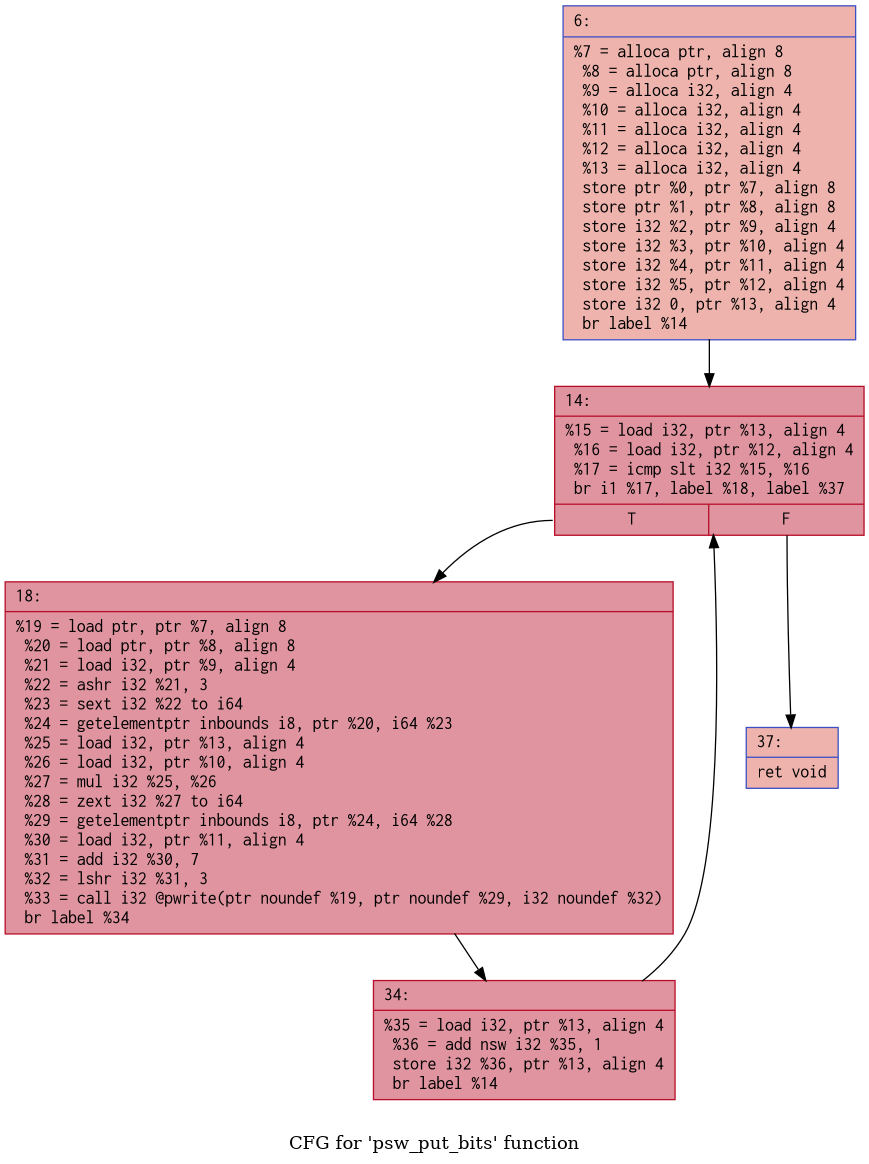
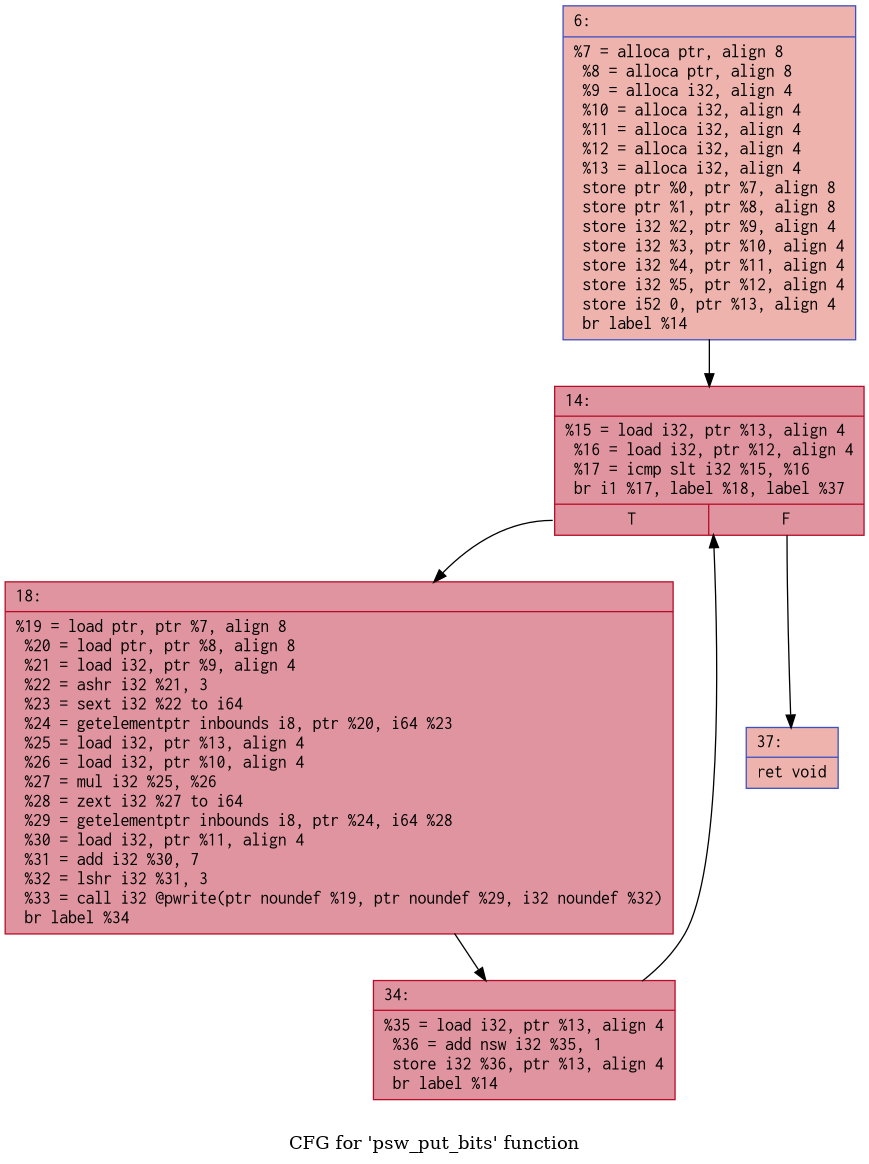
(705, 304) -> (705, 304)
